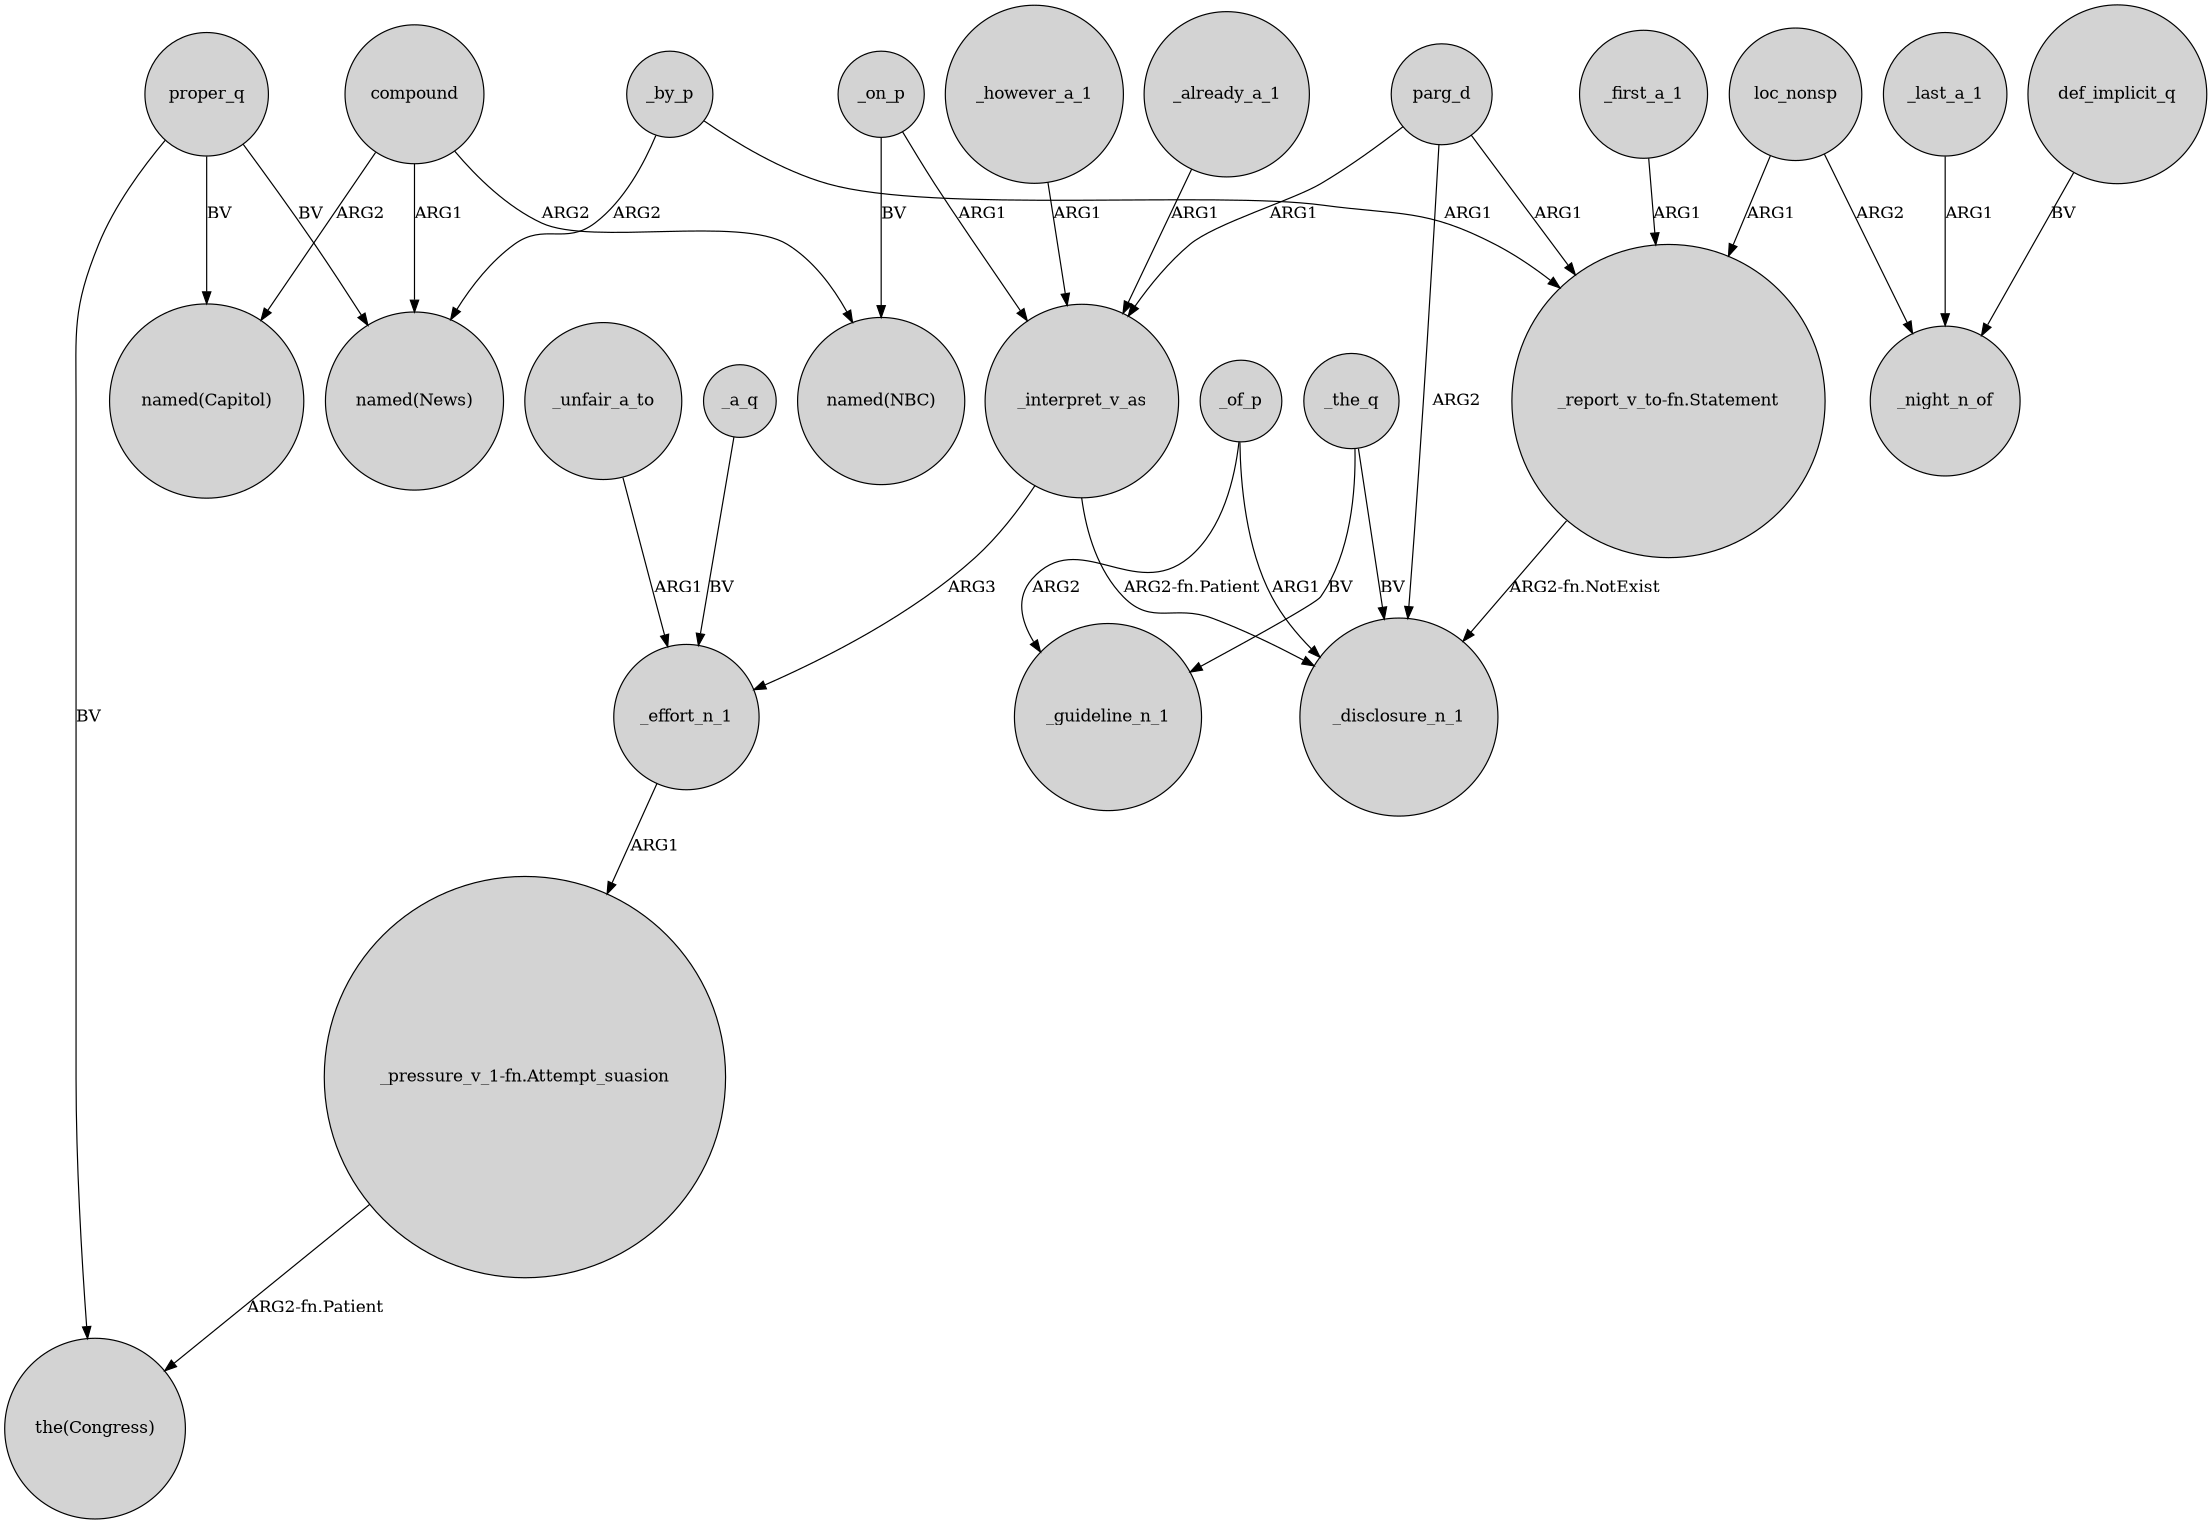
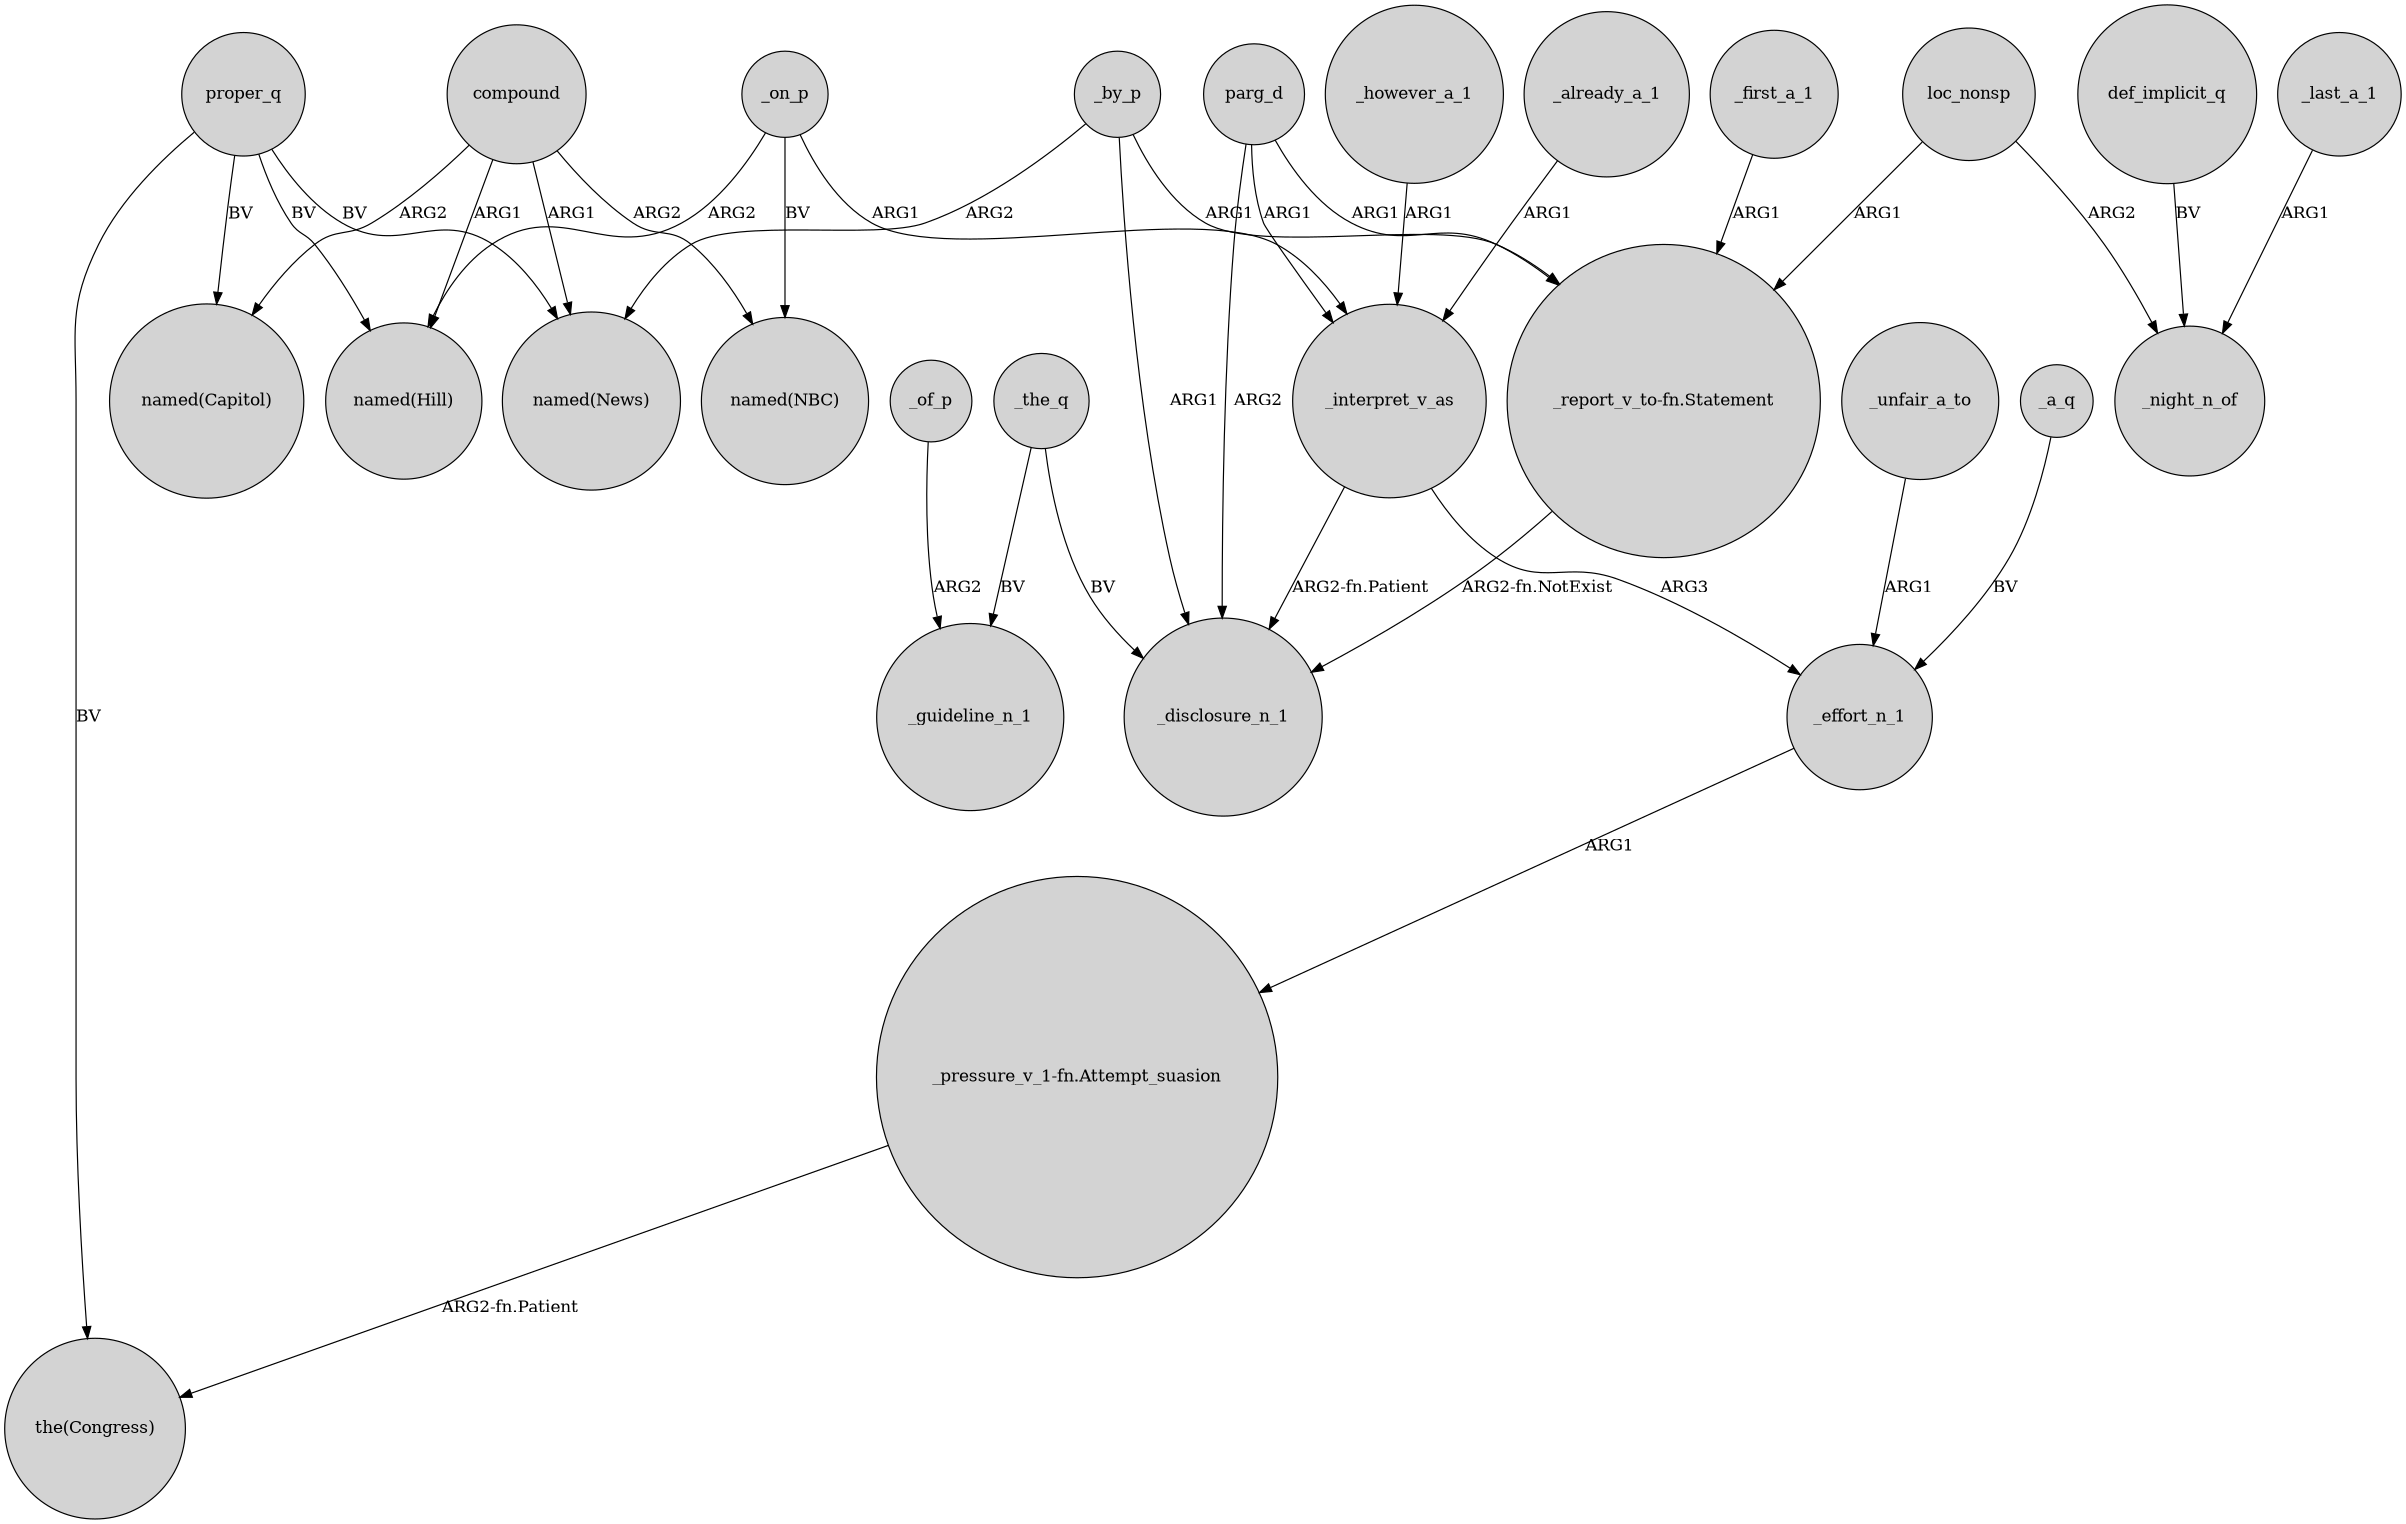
none -> (404, 401)
(1255, 553) -> (1140, 377)
